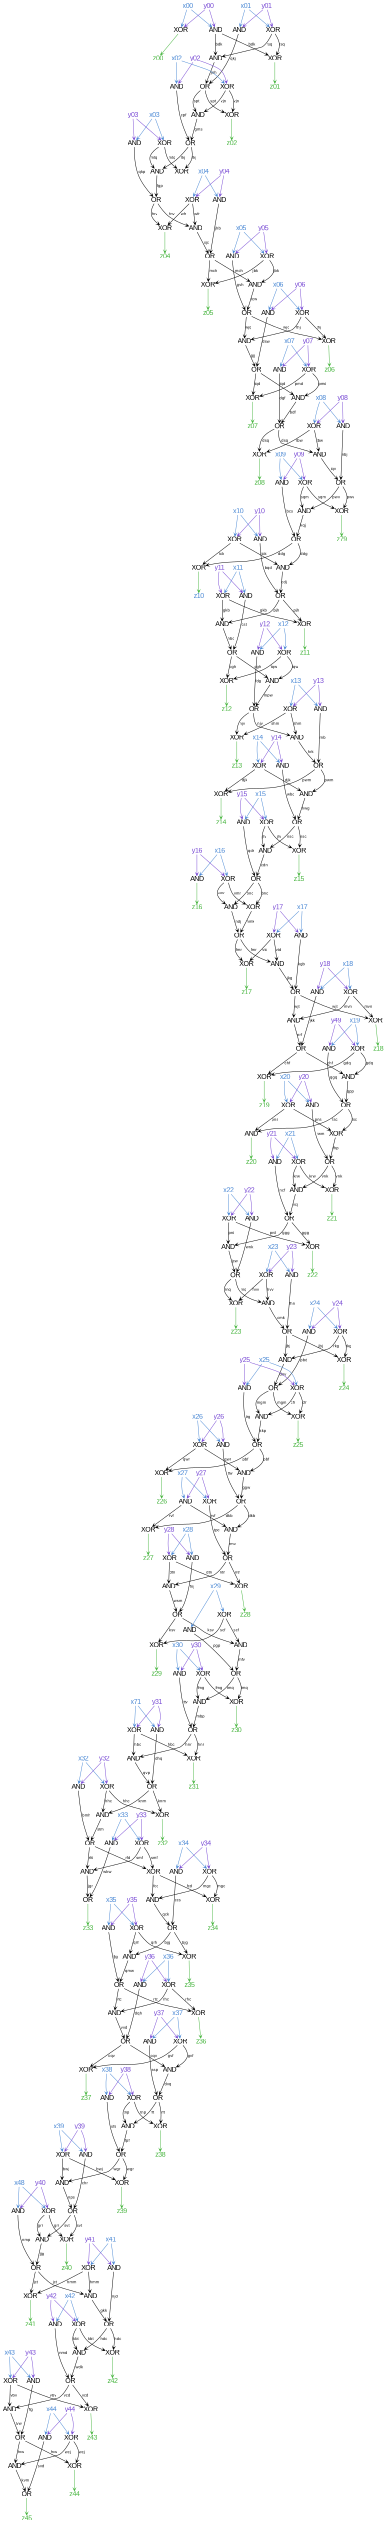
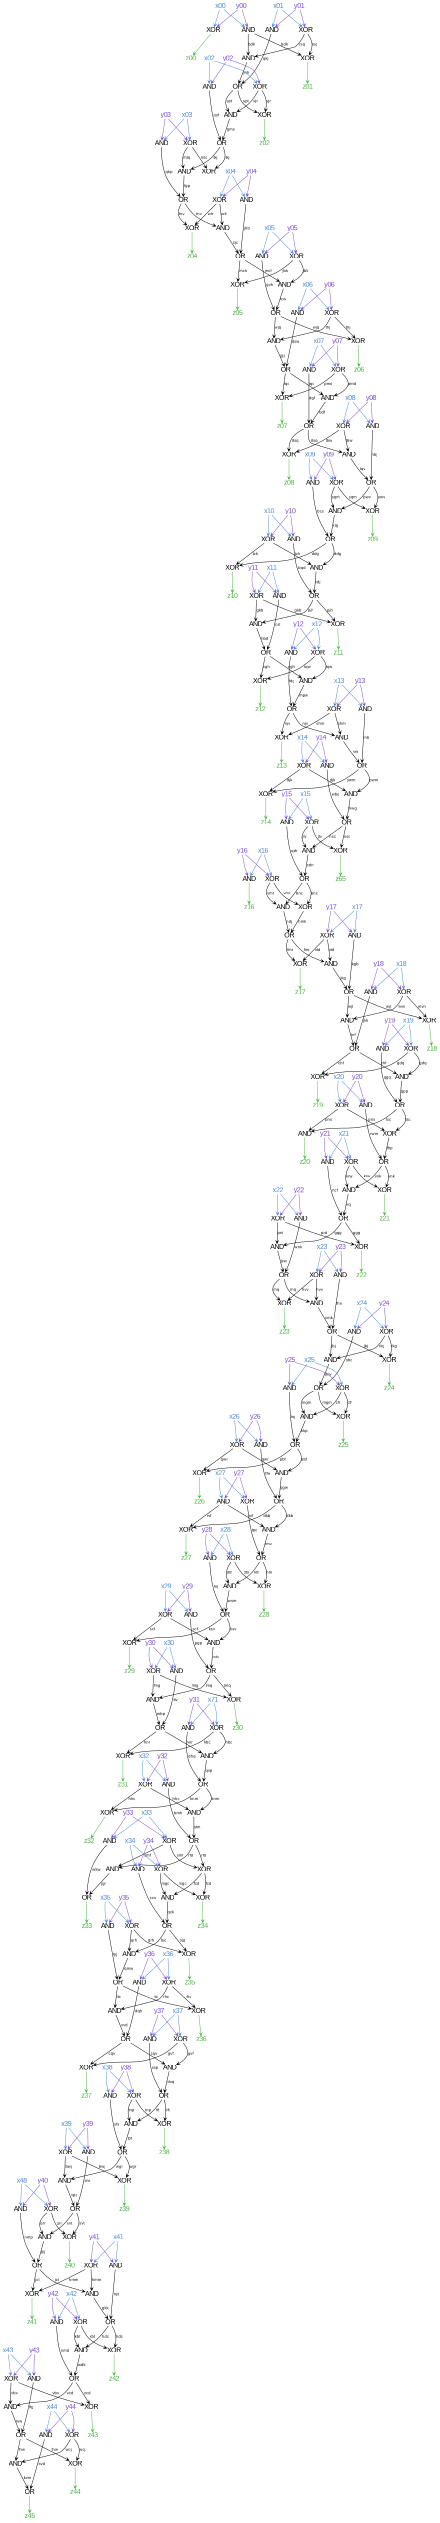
(342, 540) -> (373, 540)
(199, 596) -> (232, 596)
(299, 879) -> (340, 879)
(336, 1021) -> (390, 1021)
none -> (187, 1587)
